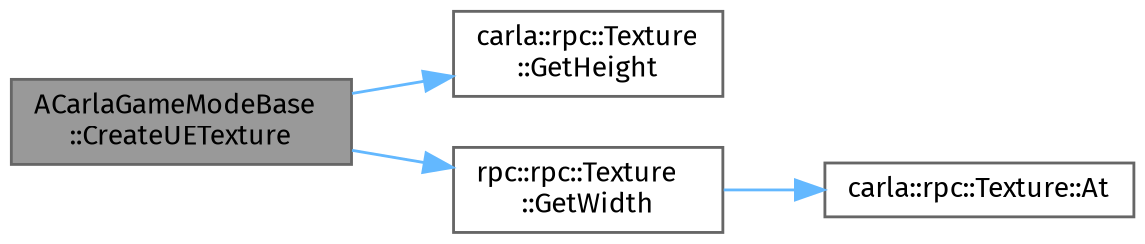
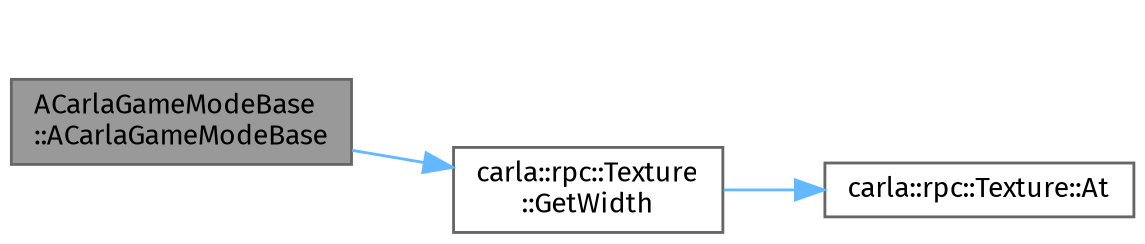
(588, 54) -> none
(181, 122) -> (181, 122)
(588, 190) -> (588, 190)
